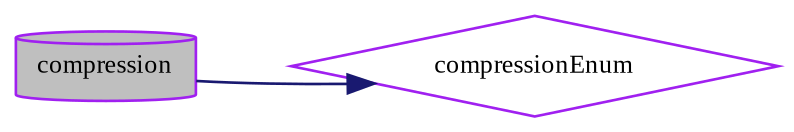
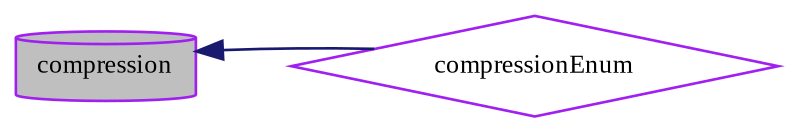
(272, 84) -> (299, 48)
